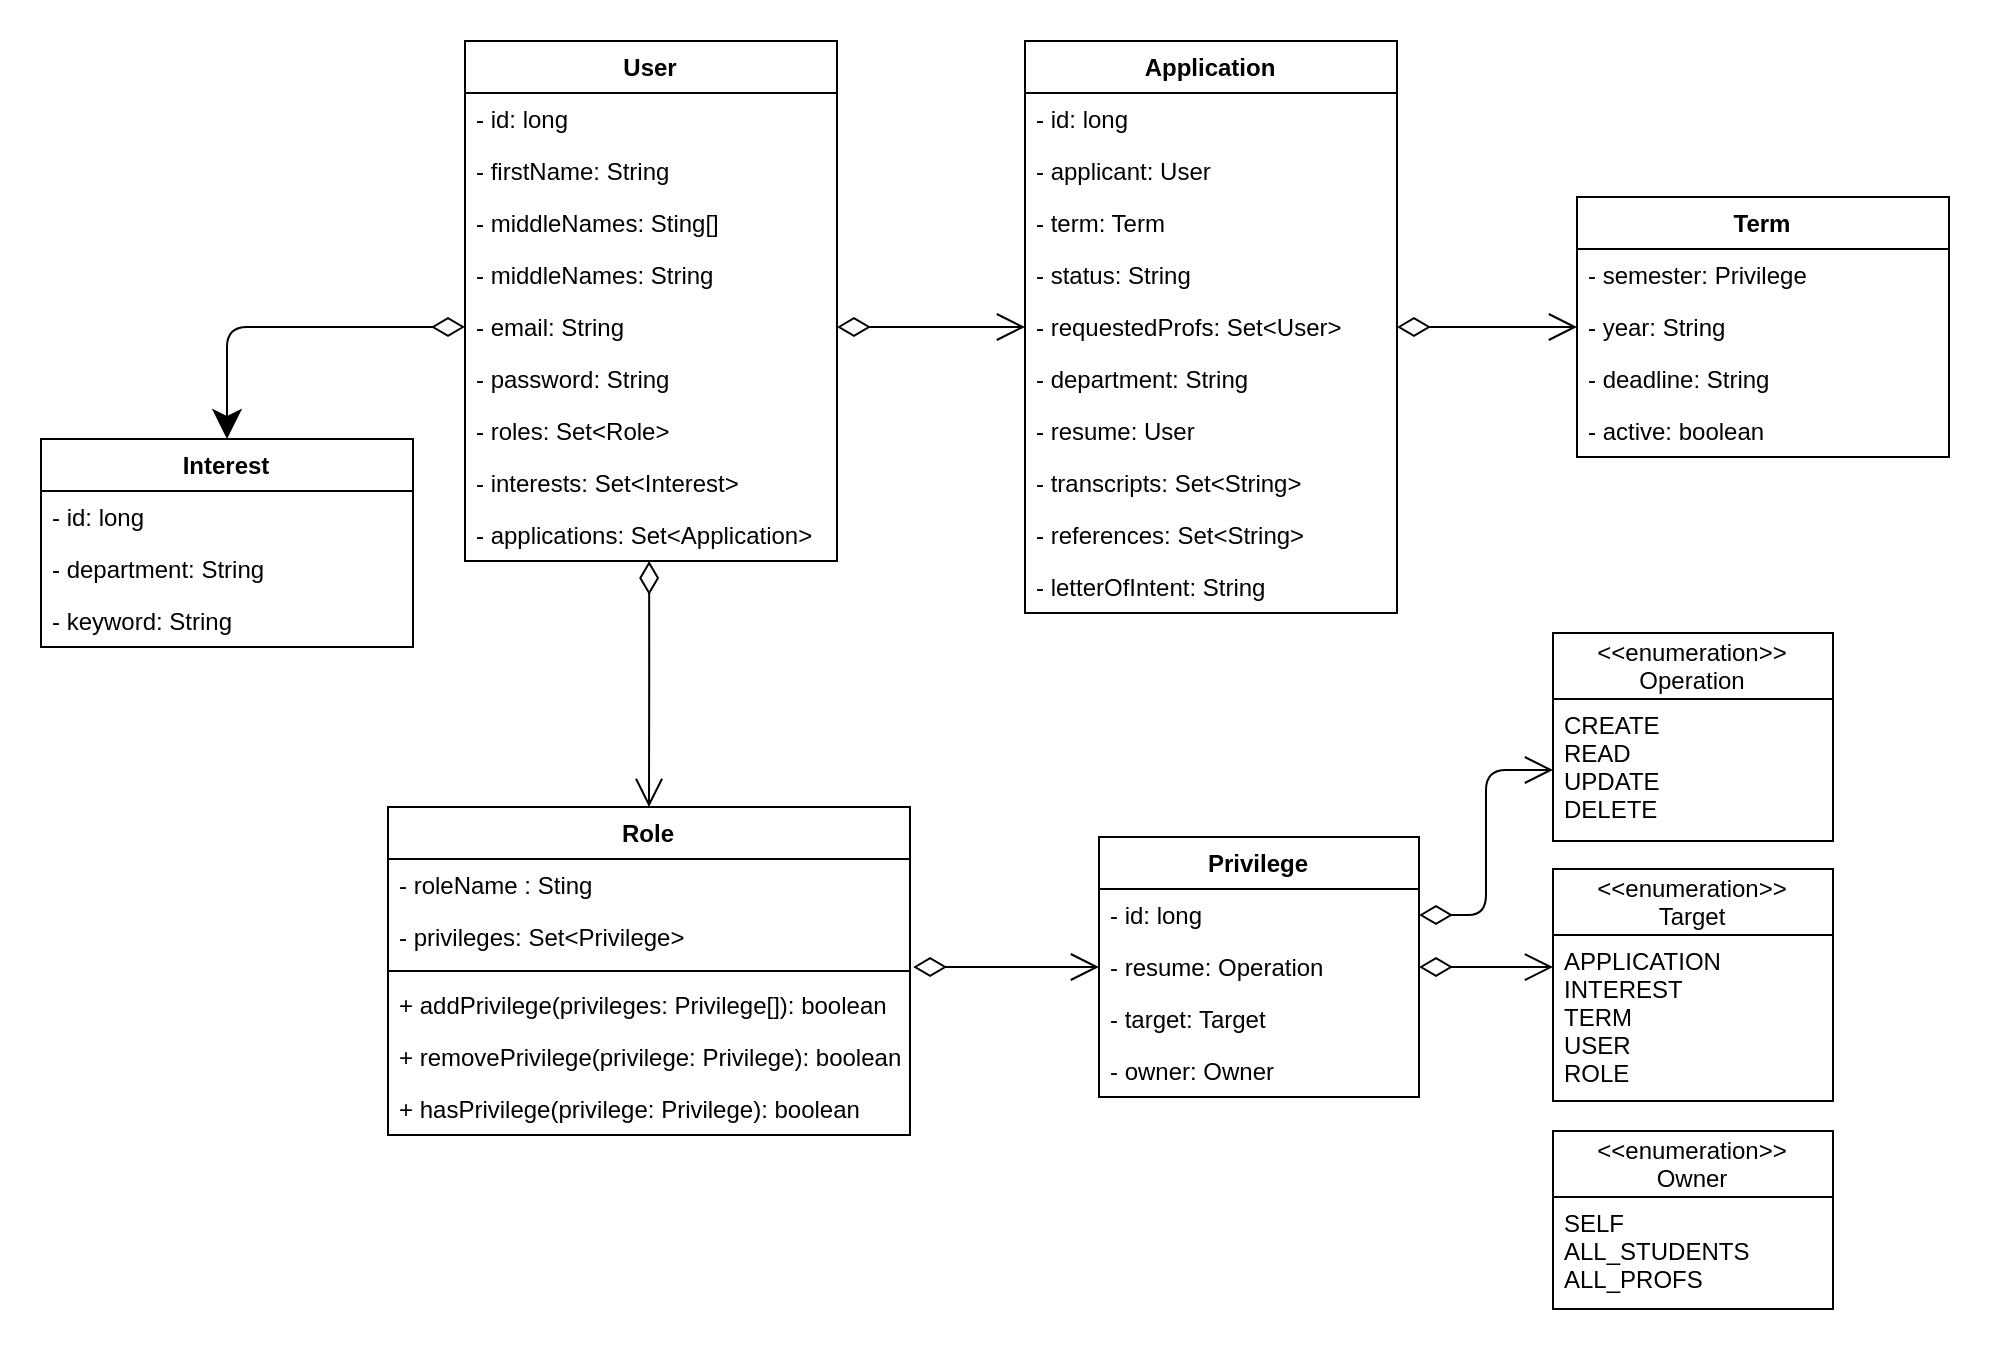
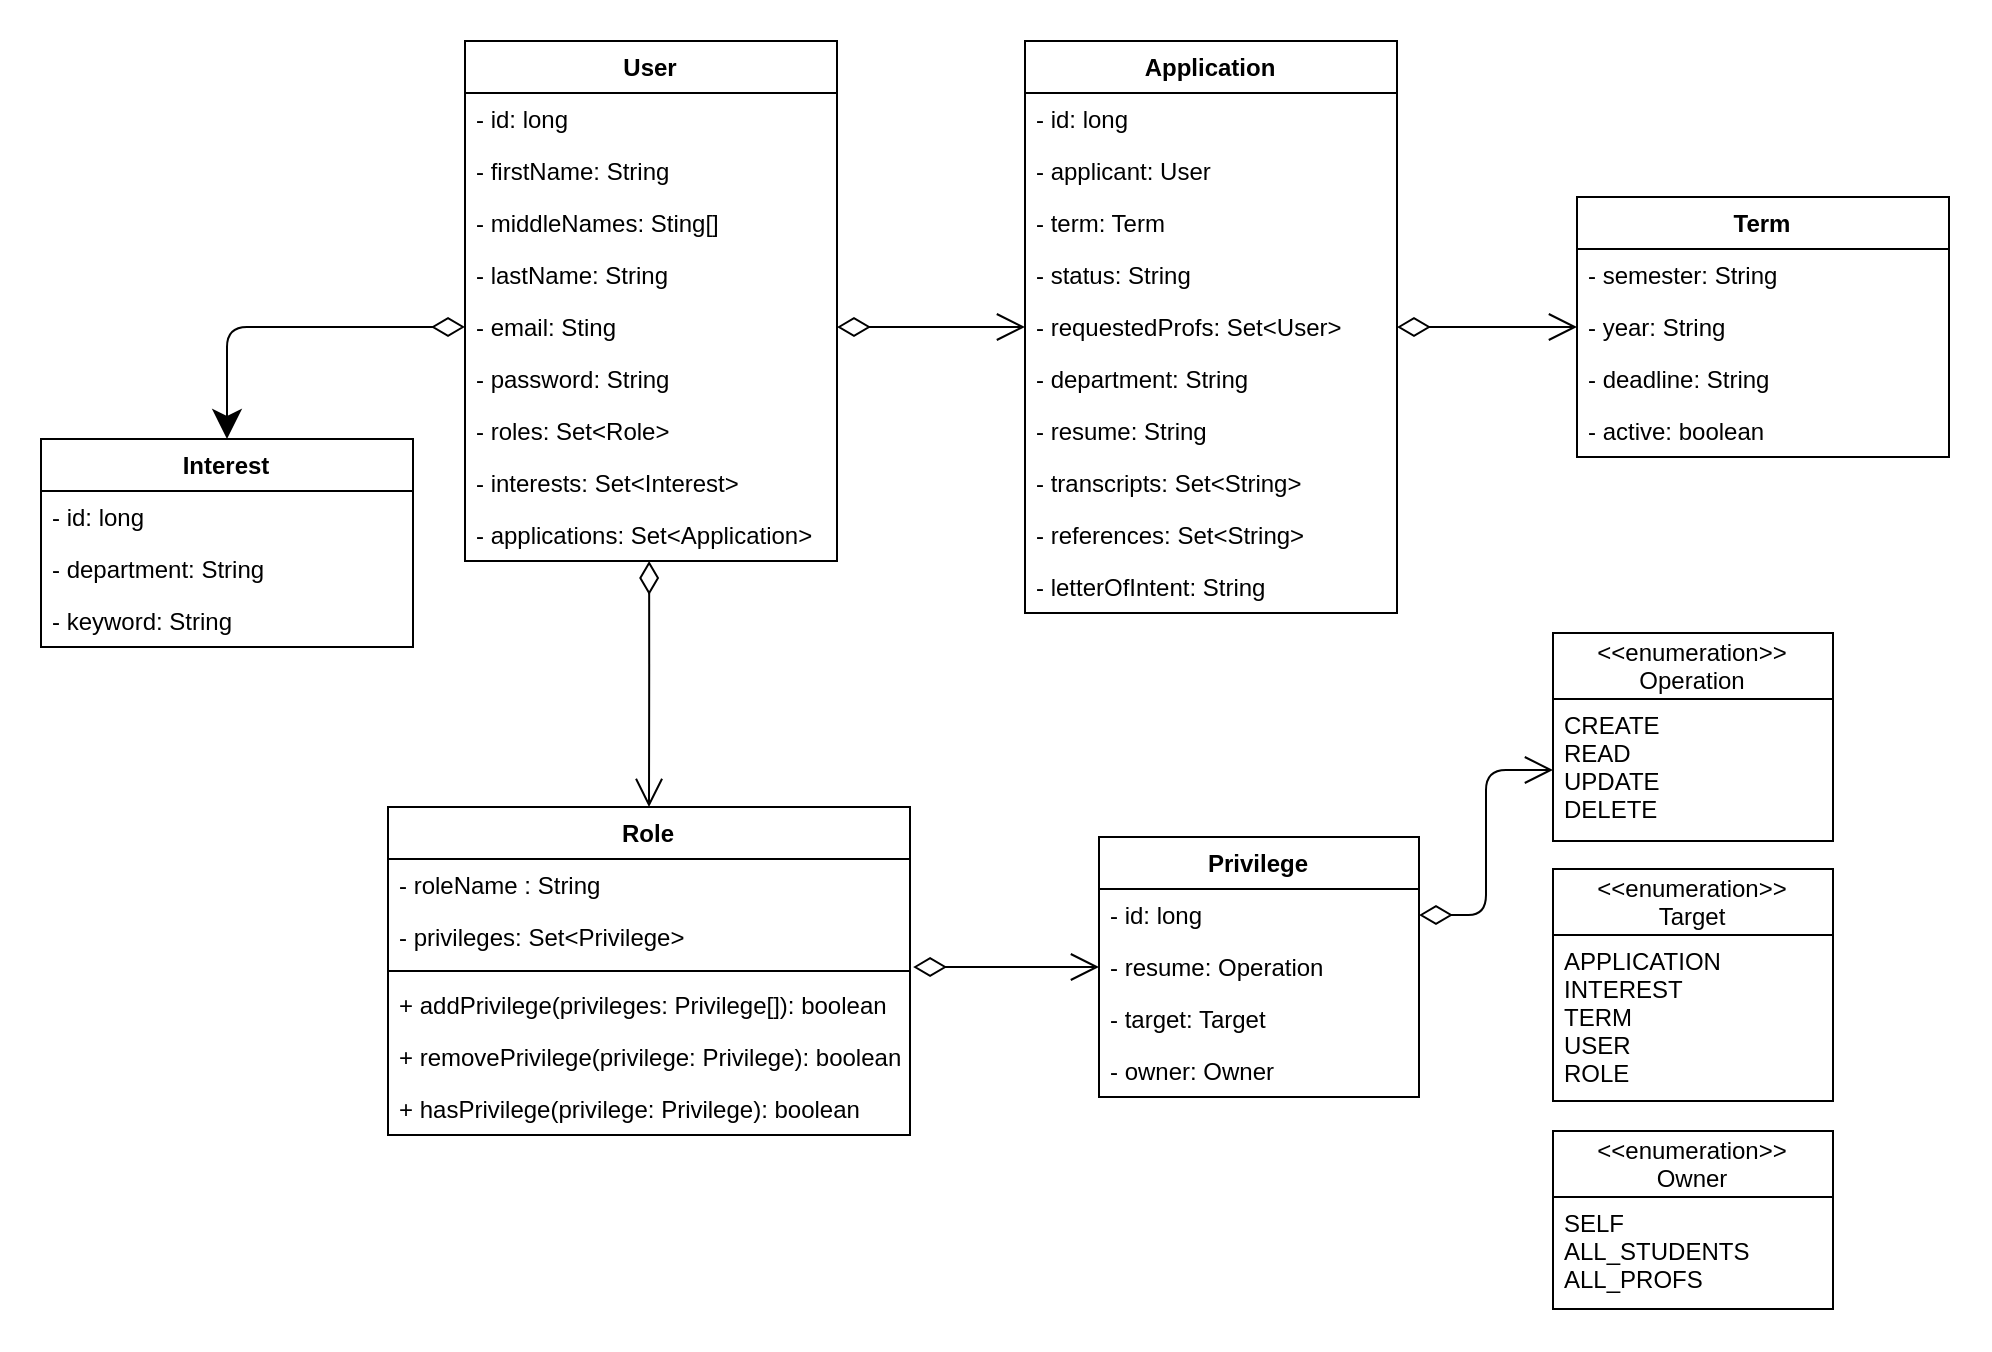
(598, 276) -> (581, 276)
(1710, 276) -> (1696, 276)
(558, 328) -> (551, 328)
(1121, 432) -> (1131, 432)
(501, 886) -> (508, 886)
(1499, 967) -> none
